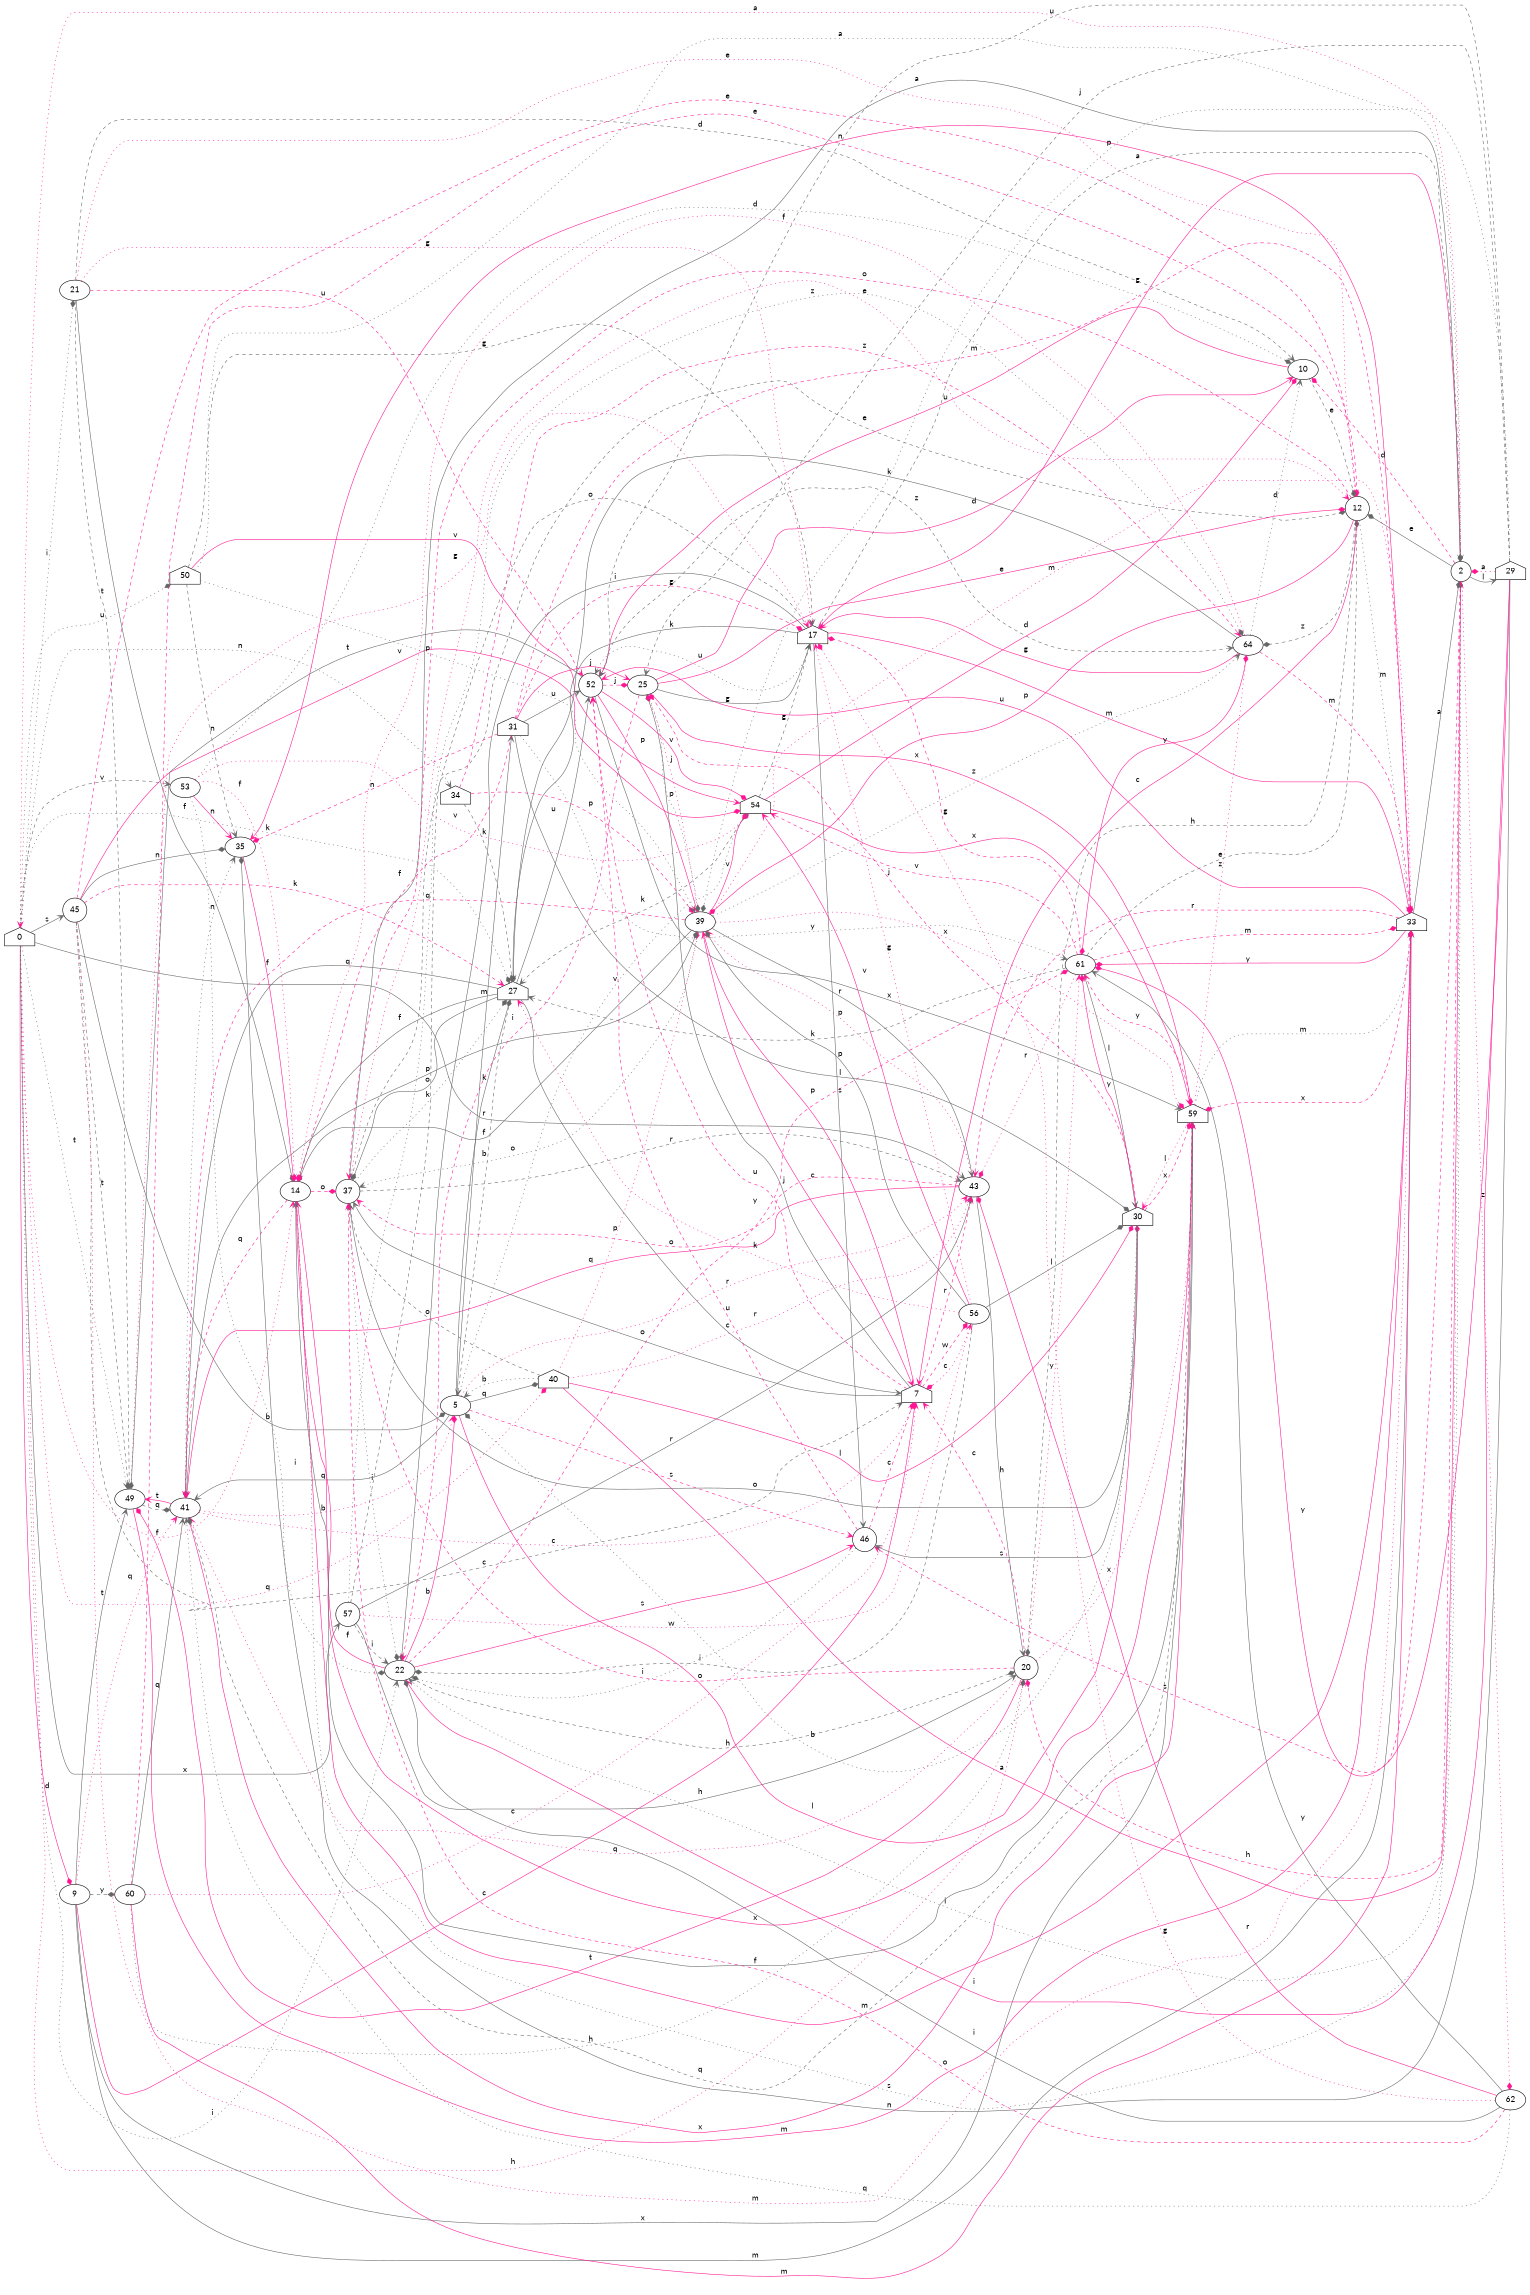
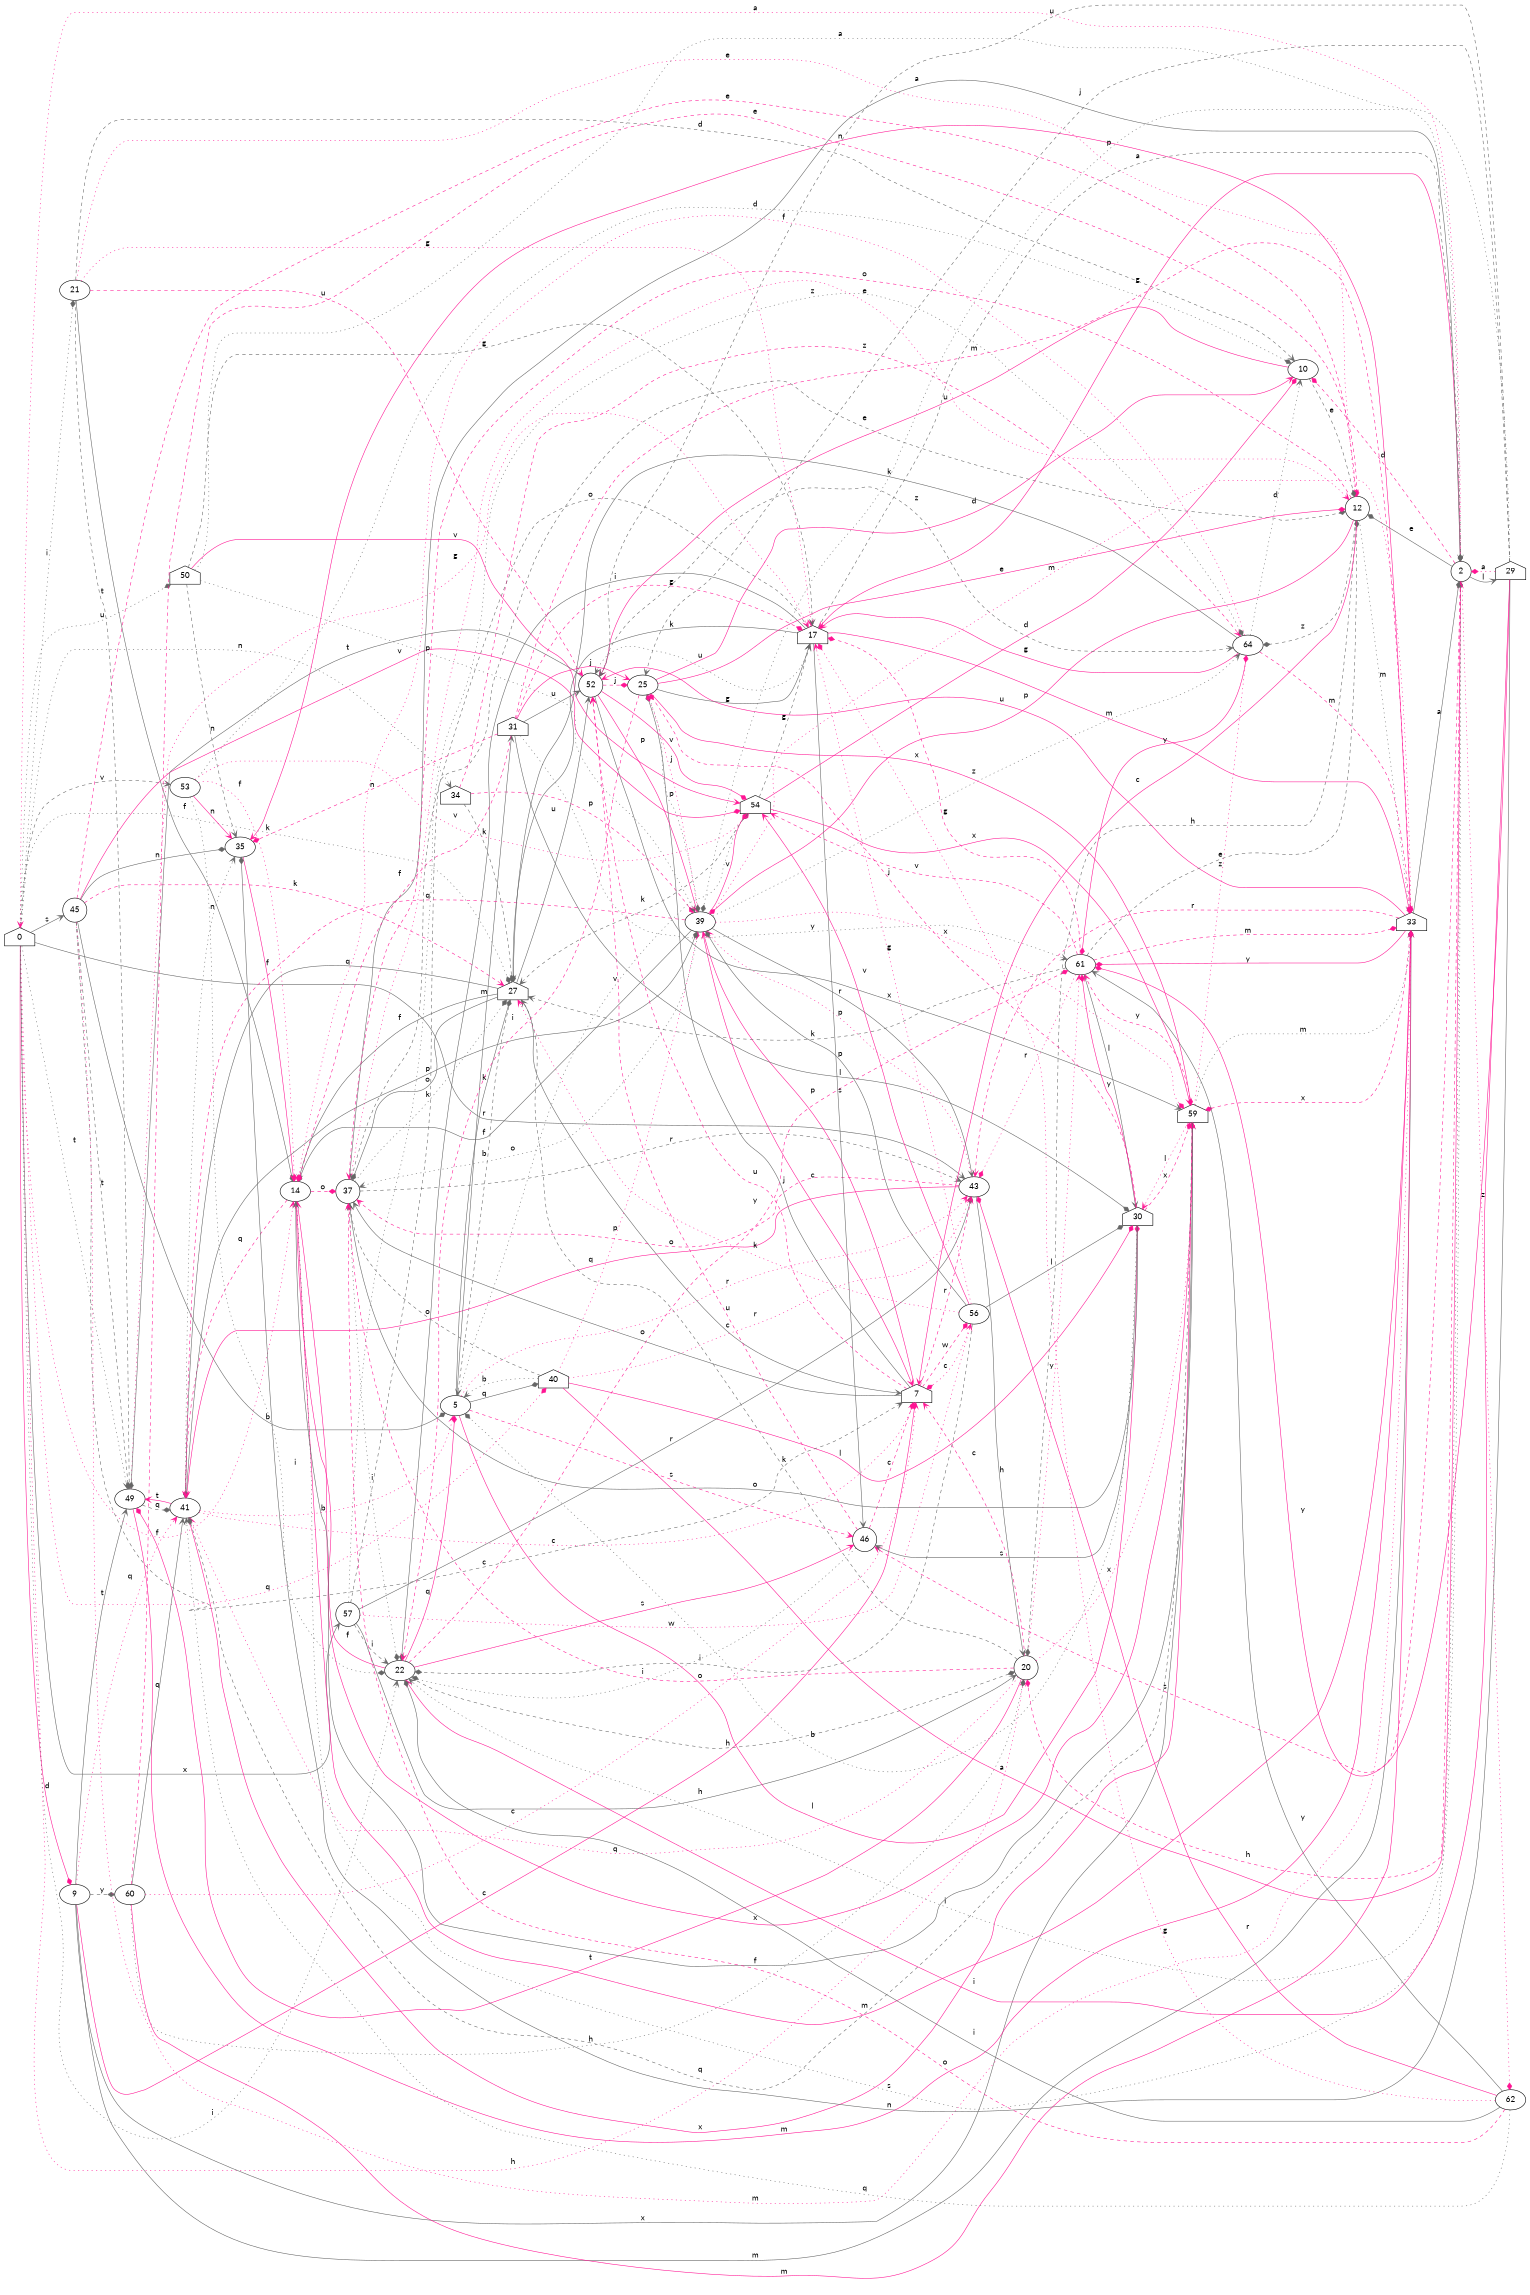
none -> (723, 1378)
(334, 1480) -> none
(428, 1592) -> (428, 1592)
